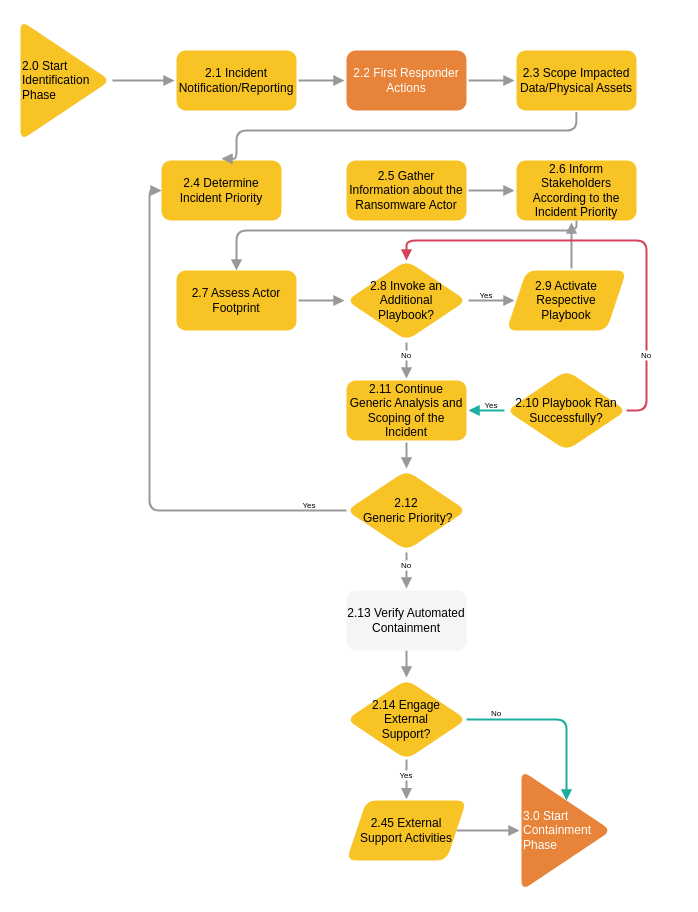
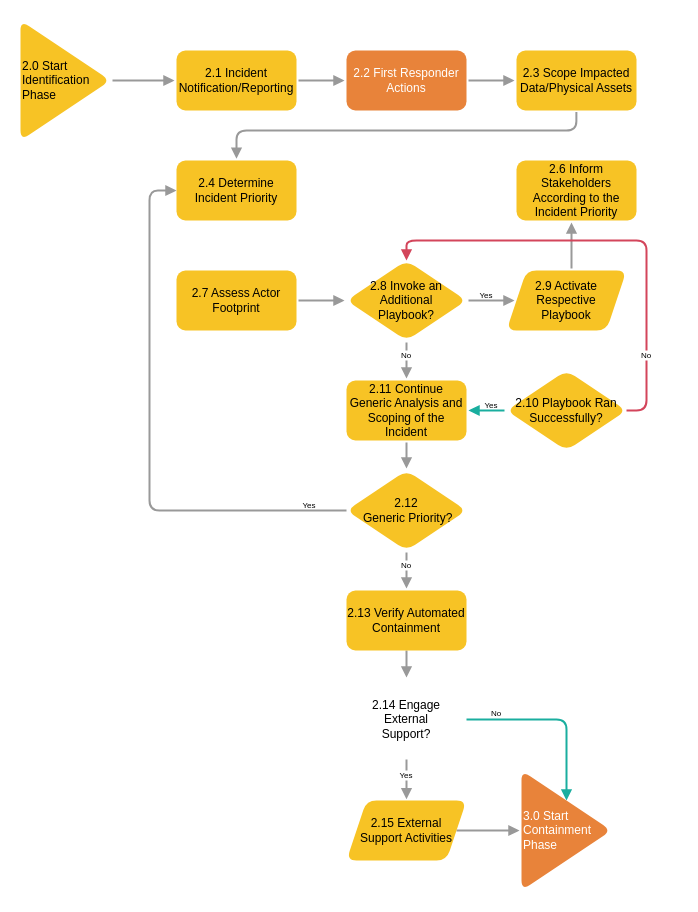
(222, 191) -> (237, 191)
(407, 191) -> none
(486, 191) -> none
(400, 231) -> none
(407, 621) -> (407, 621)
(407, 720) -> (407, 720)
(407, 831) -> (407, 831)
